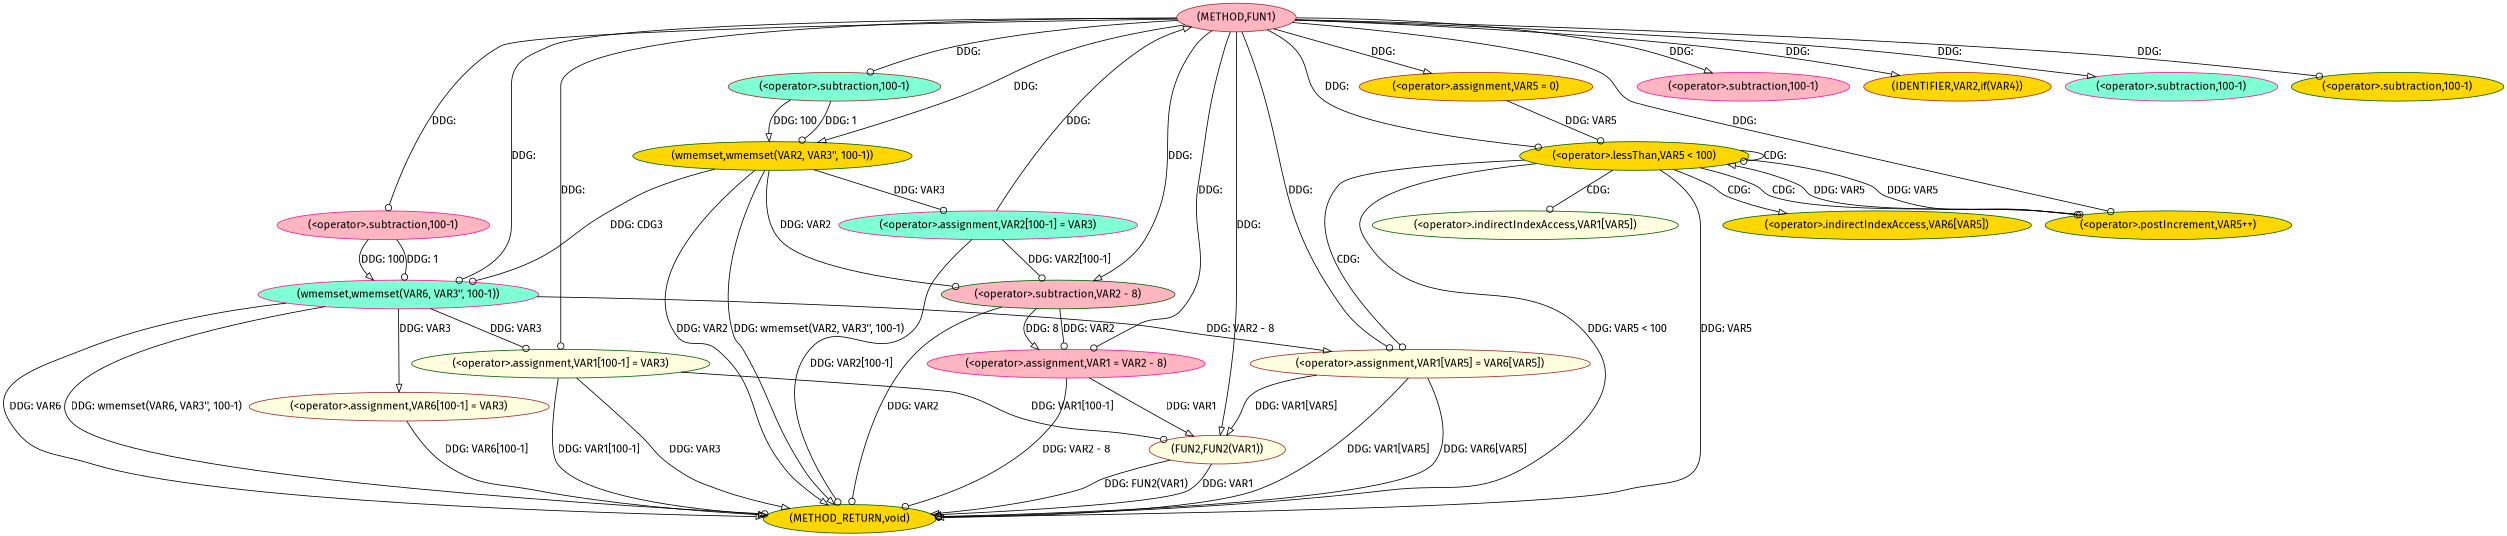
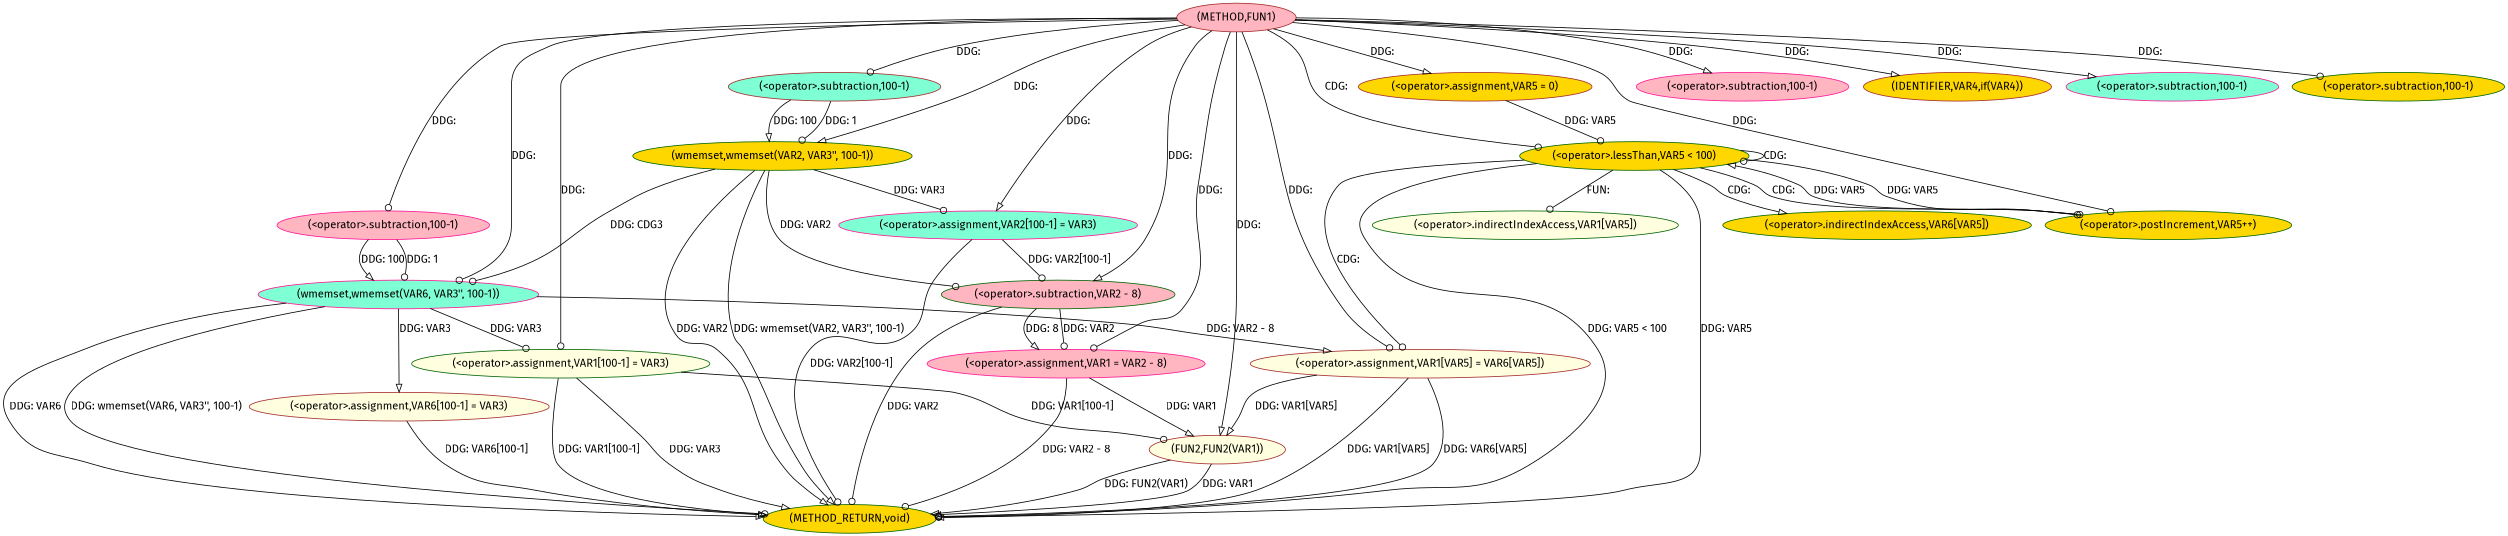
(1338, 87) -> (1338, 87)
(1957, 87) -> (1957, 87)
(1077, 106) -> (1082, 100)
(1600, 191) -> (1600, 191)
